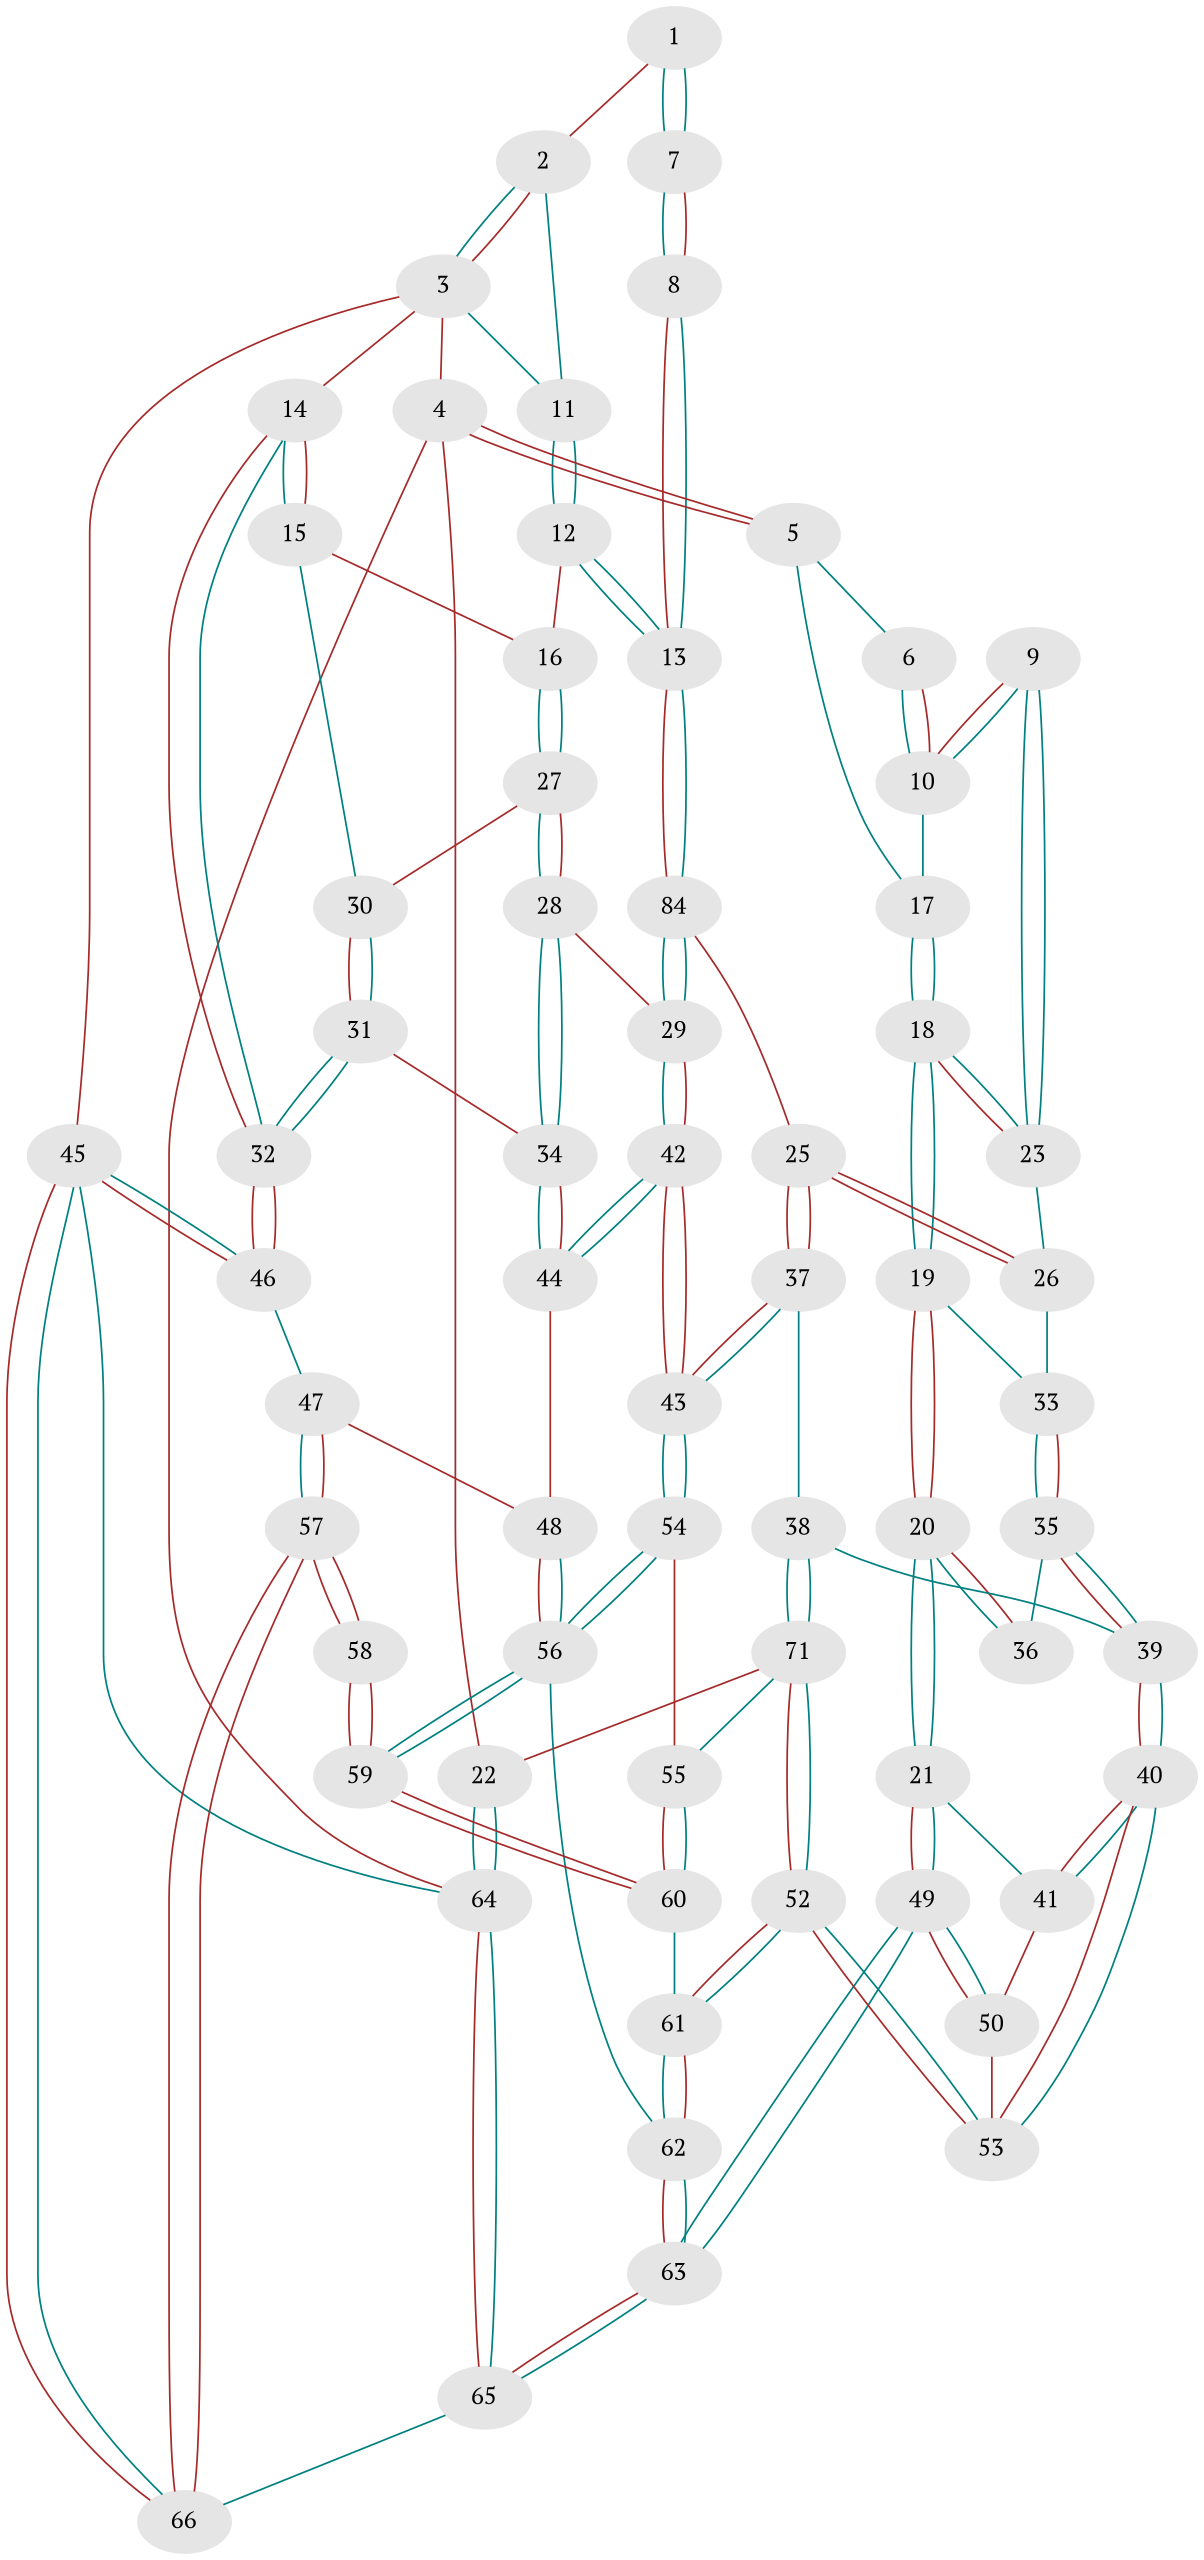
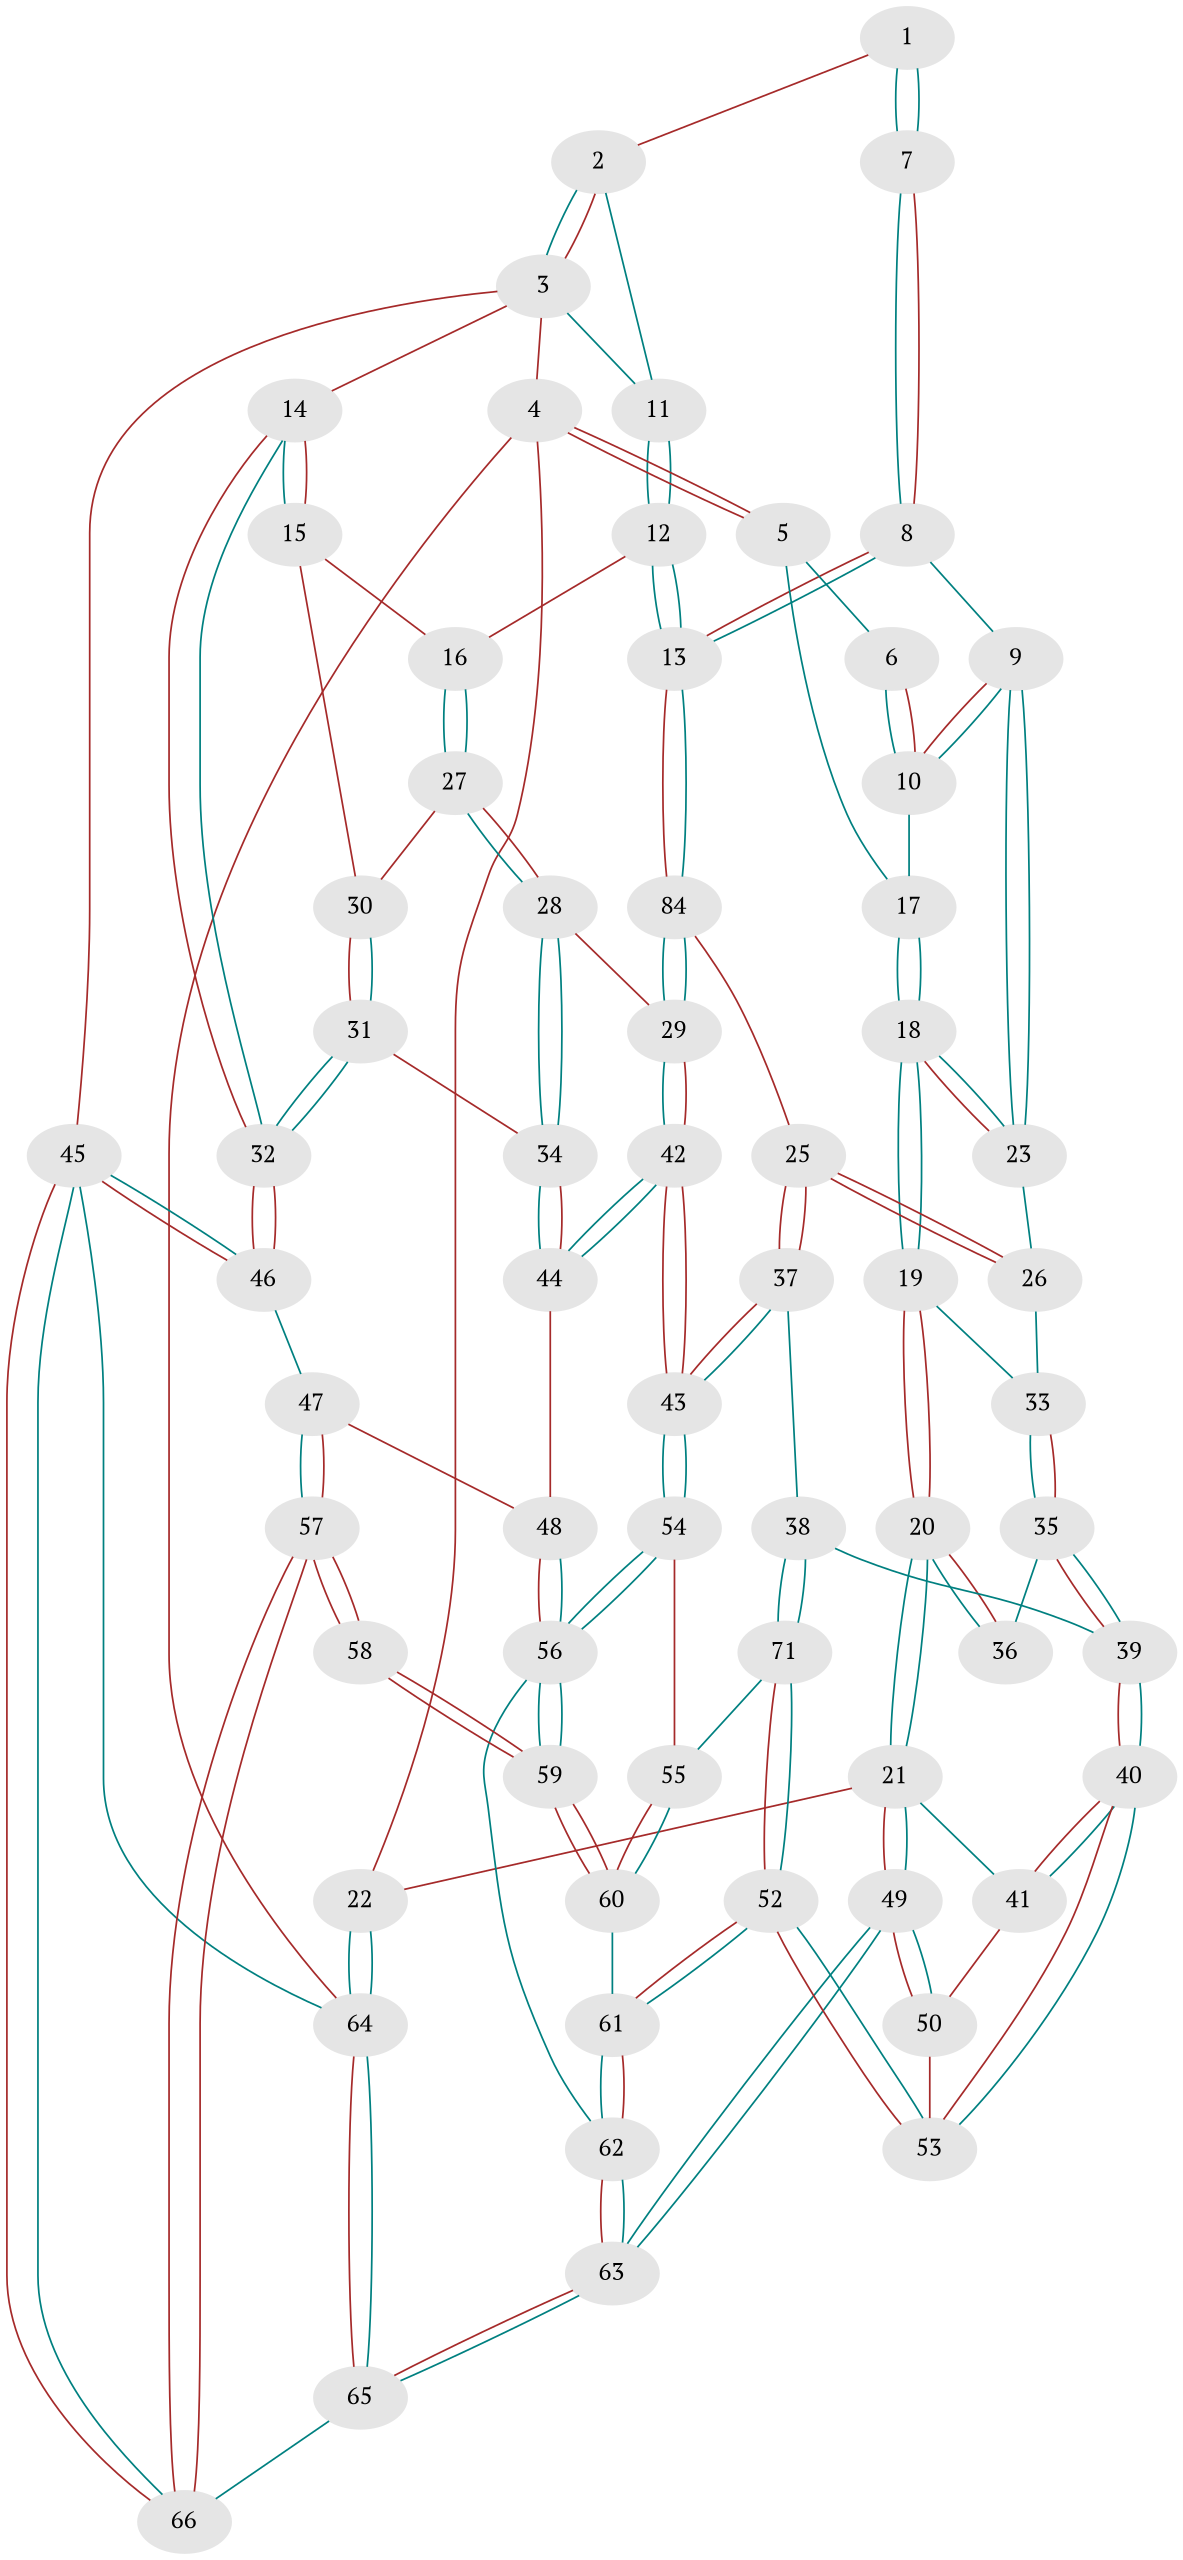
none -> (962, 597)
(328, 721) -> (328, 721)
(642, 1715) -> (617, 1841)
